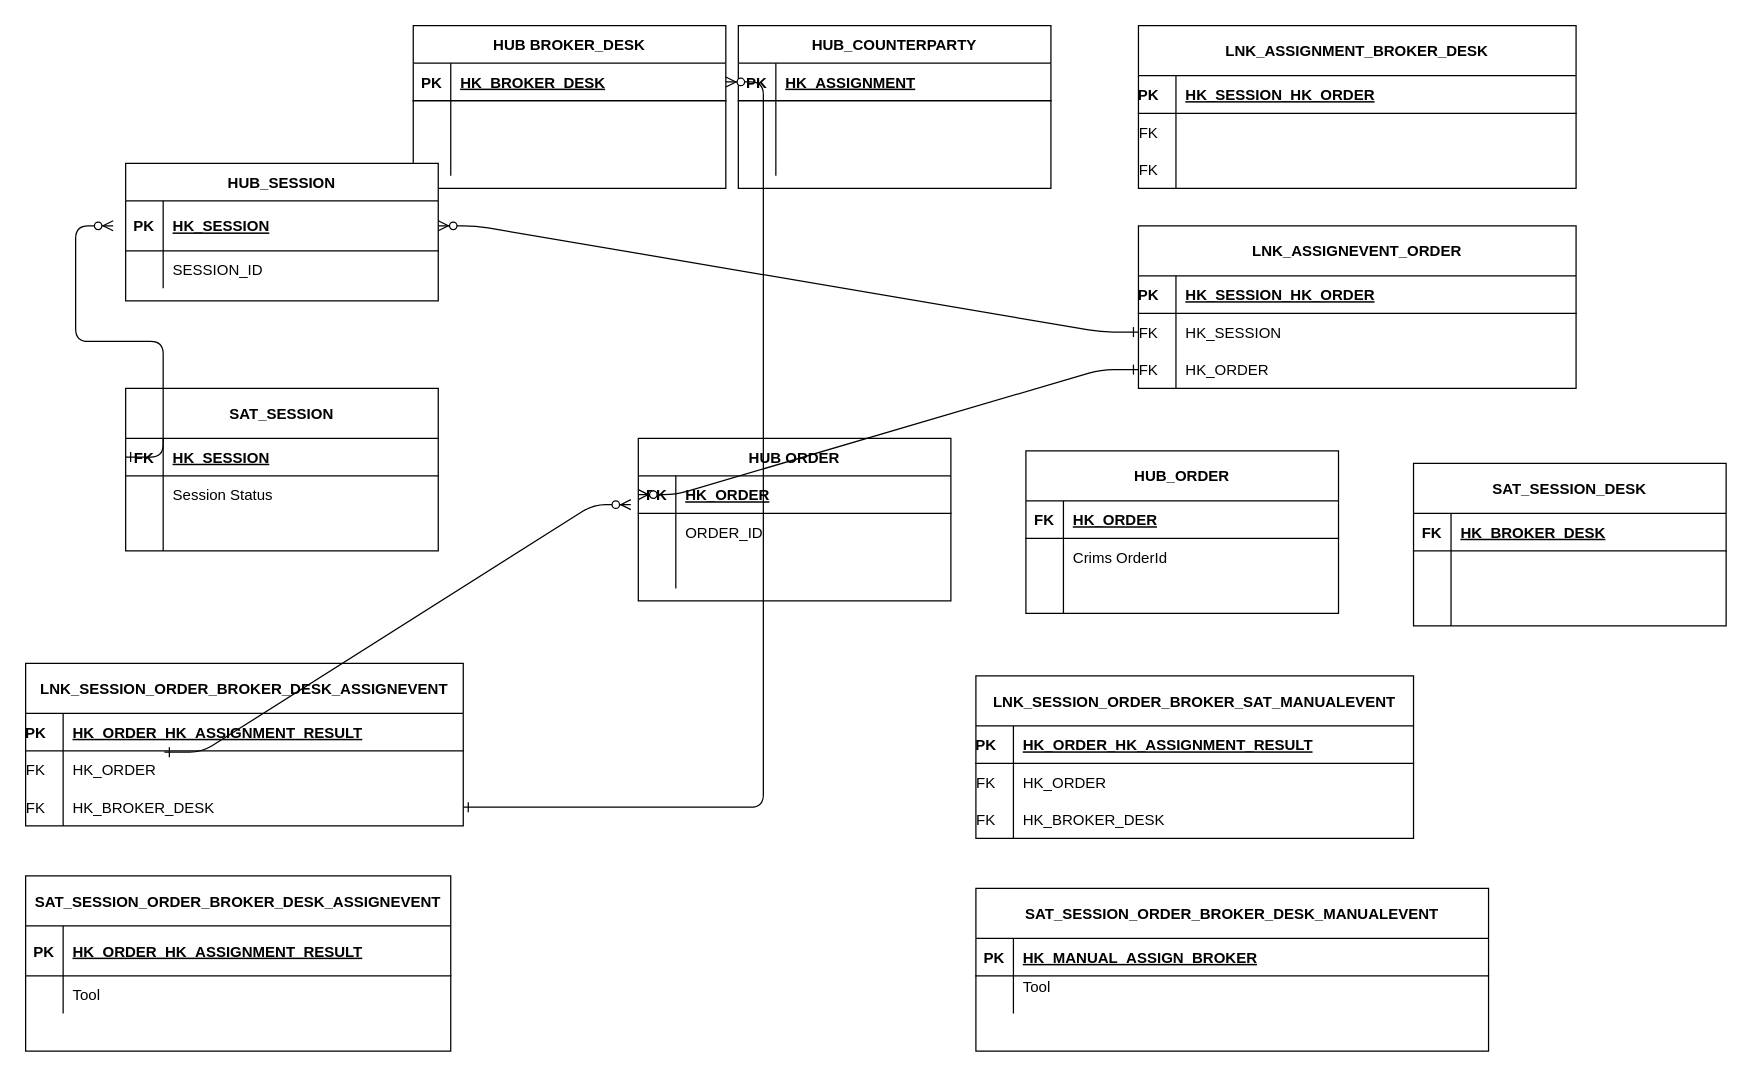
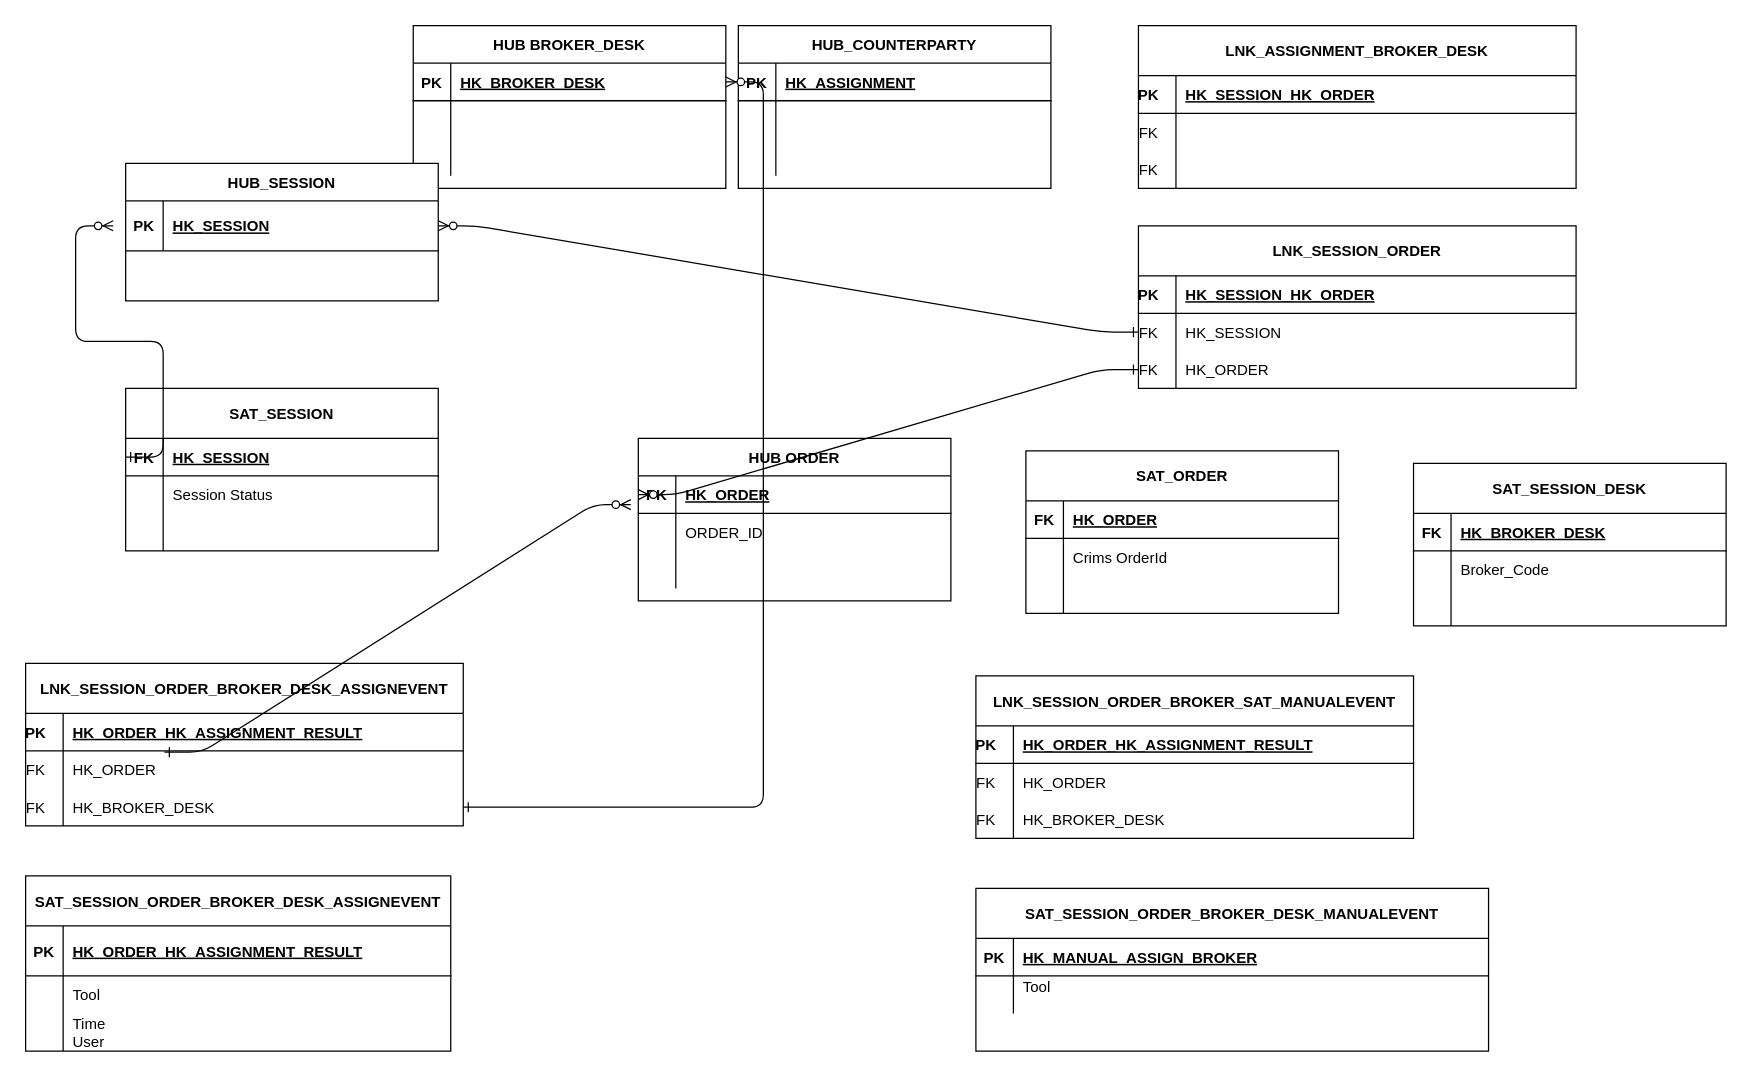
(1356, 251) -> (1356, 251)
(301, 269) -> none
(1181, 476) -> (1181, 476)
none -> (1588, 569)
none -> (257, 1032)
